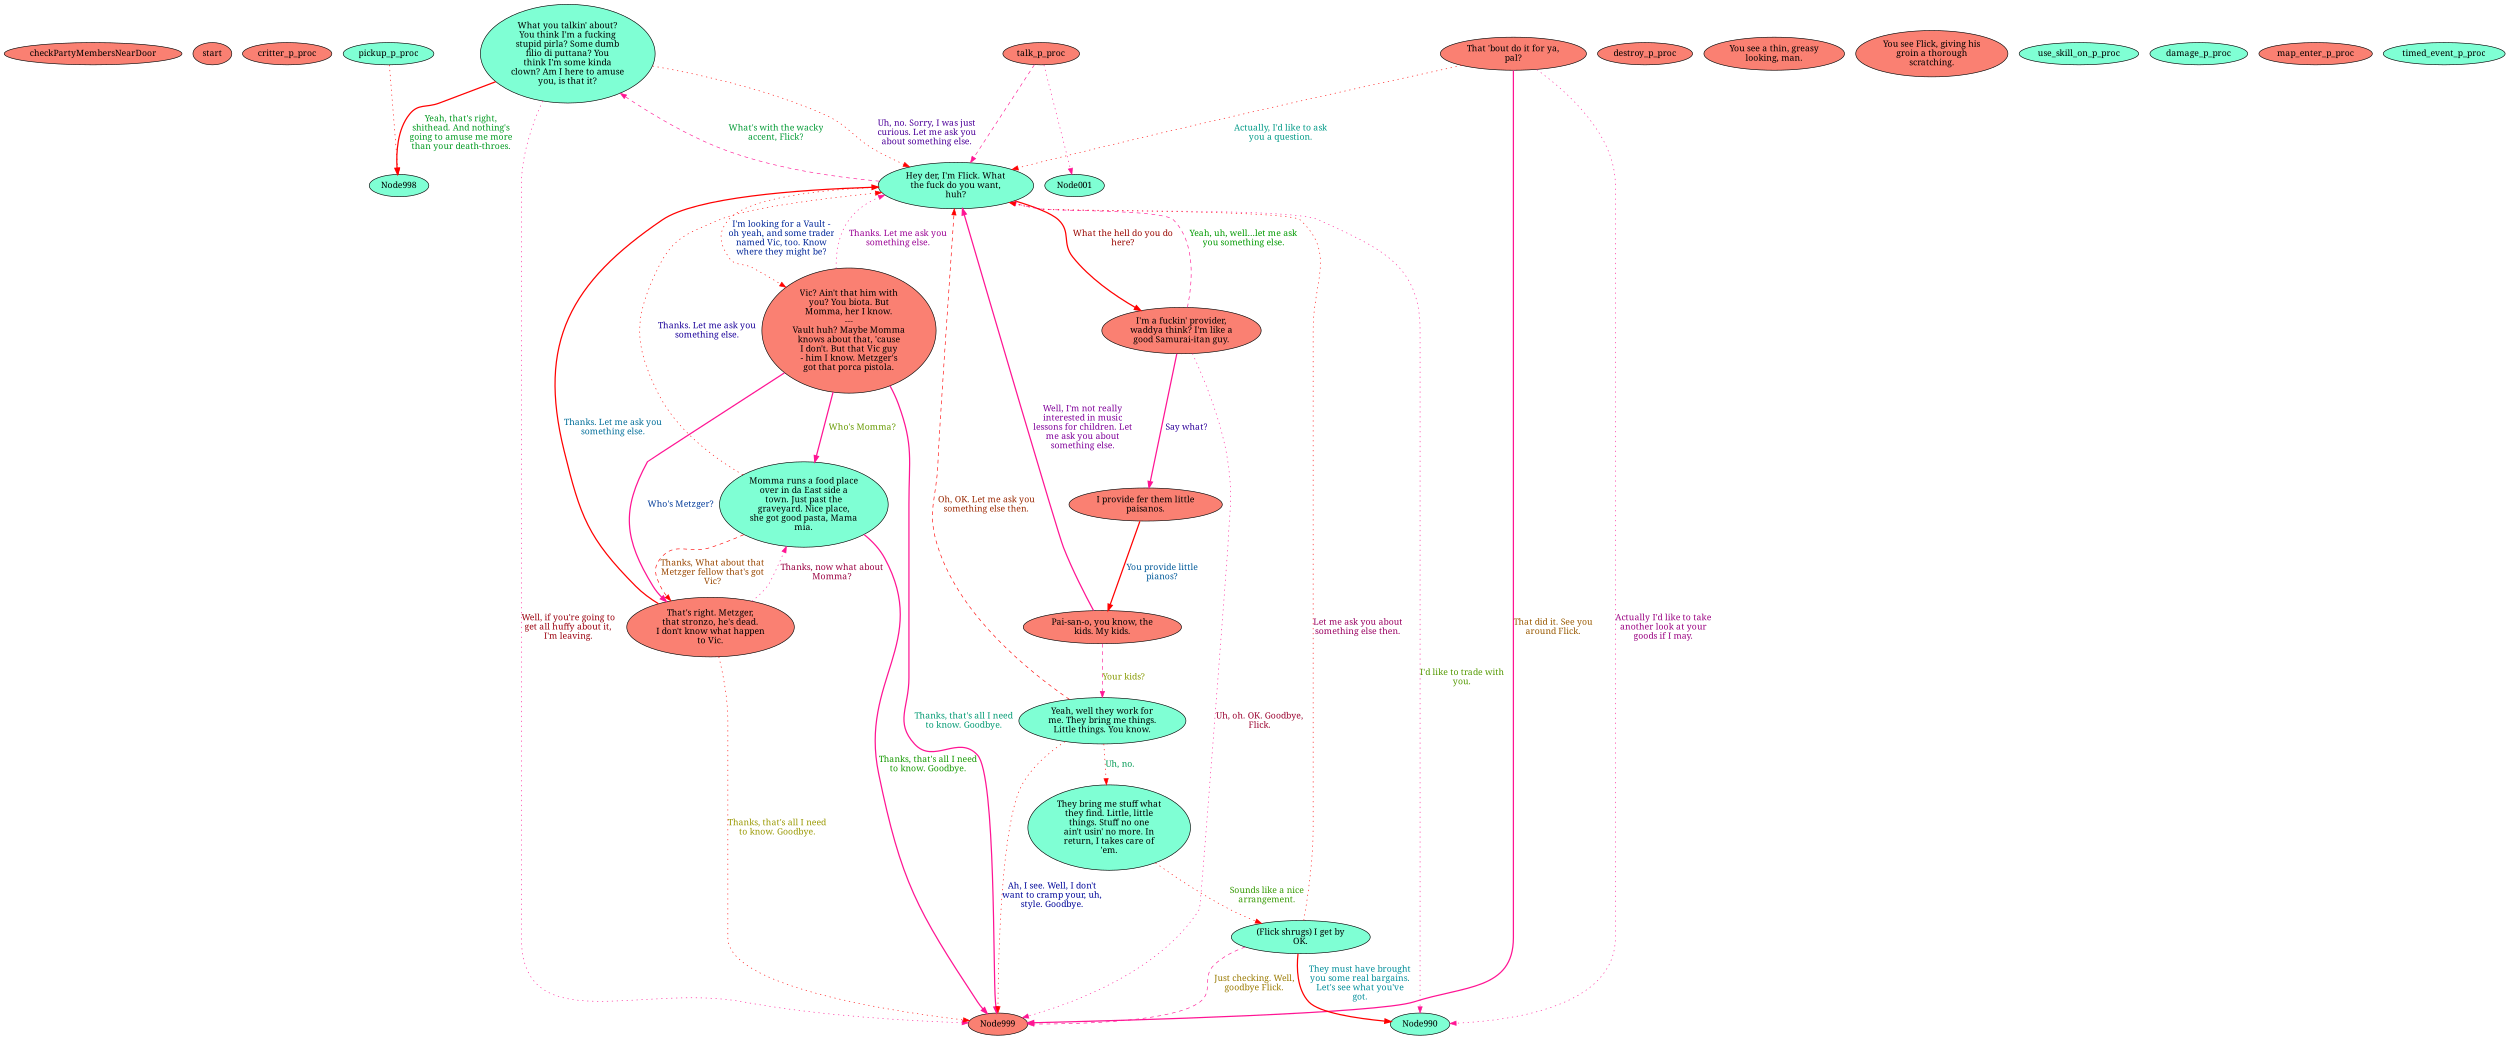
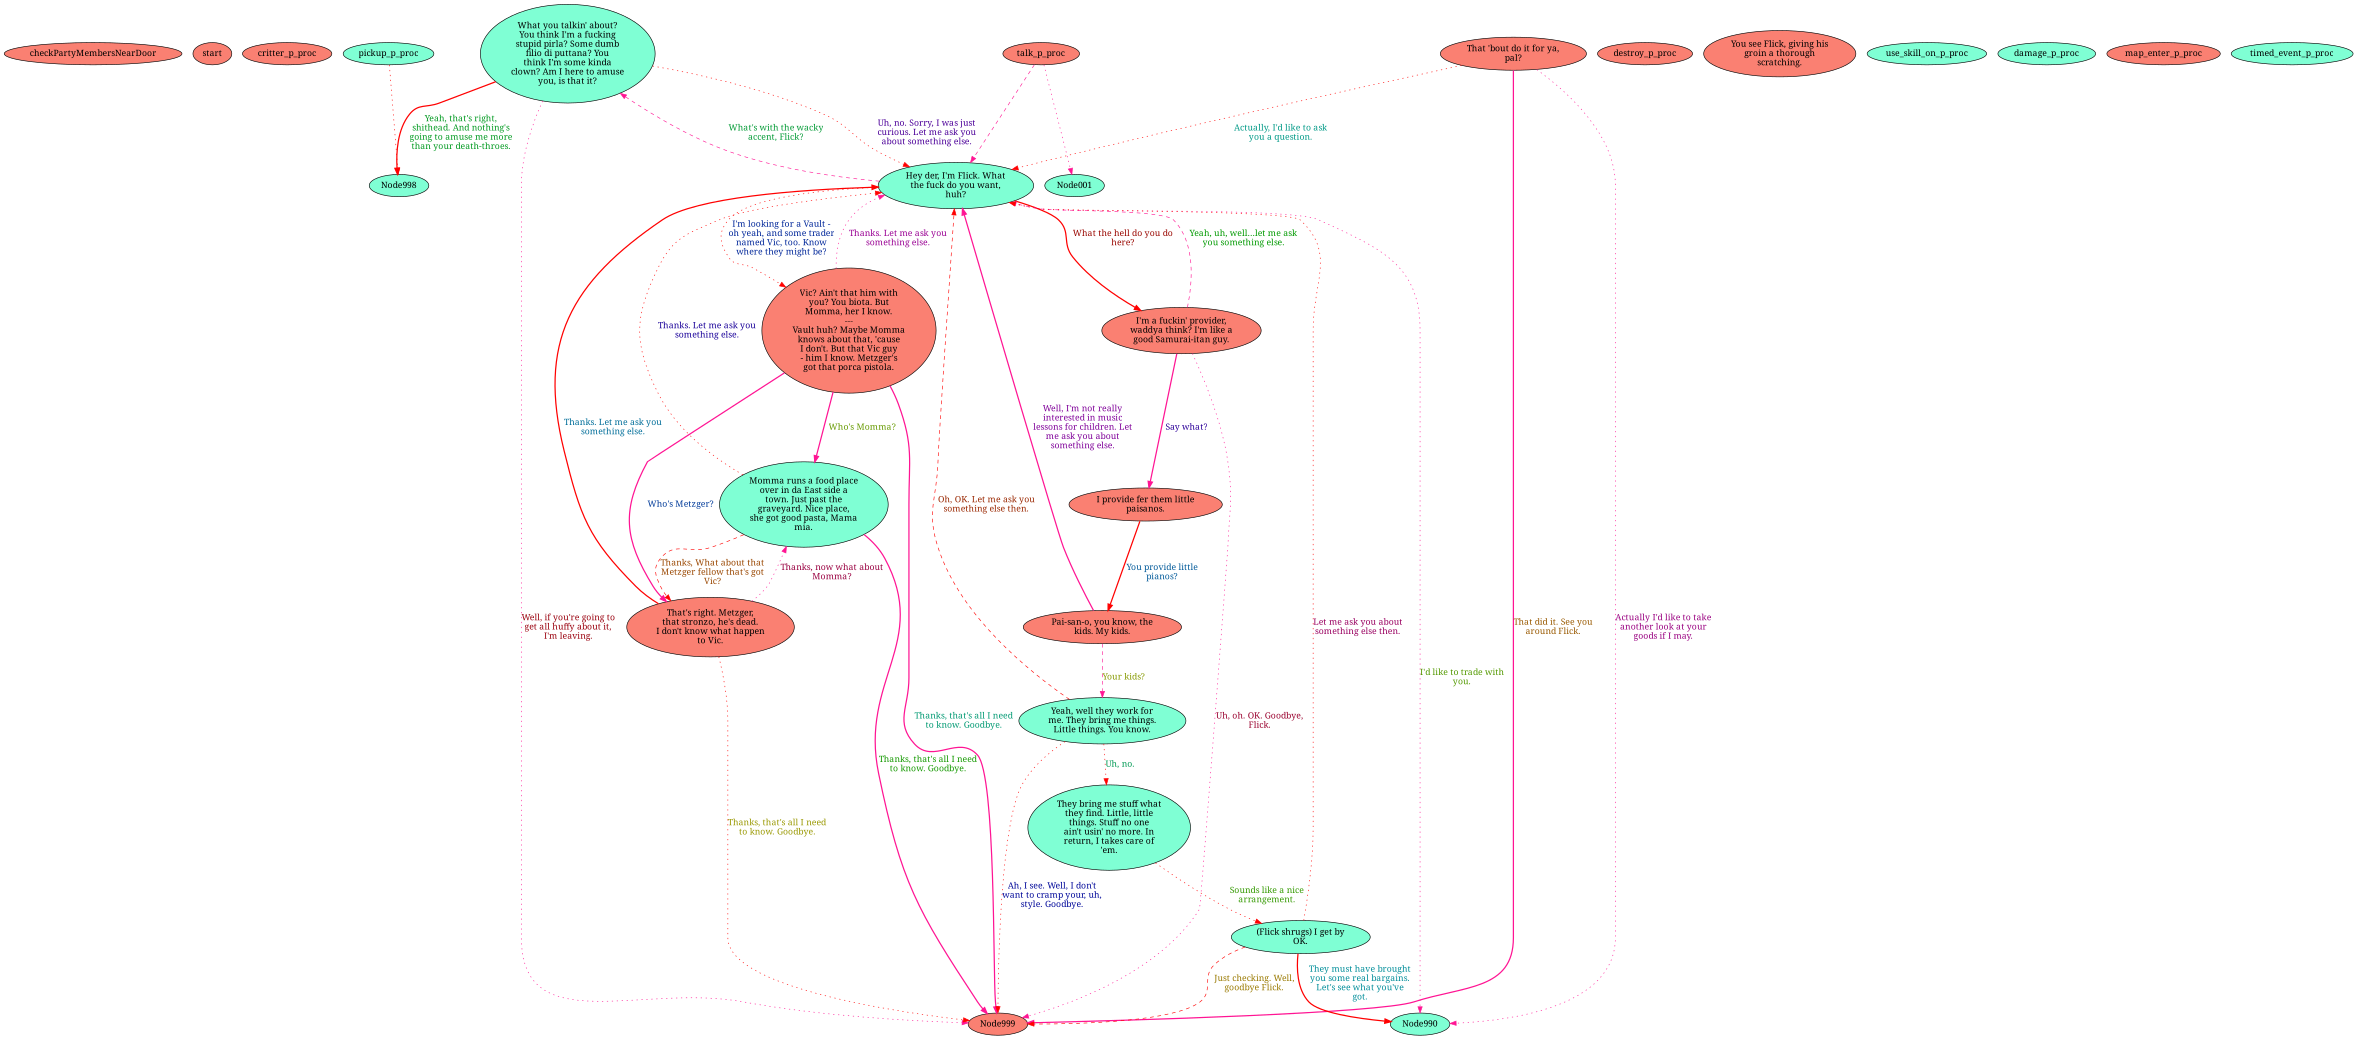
(1774, 54) -> none
(1163, 1015) -> (1163, 1015)
